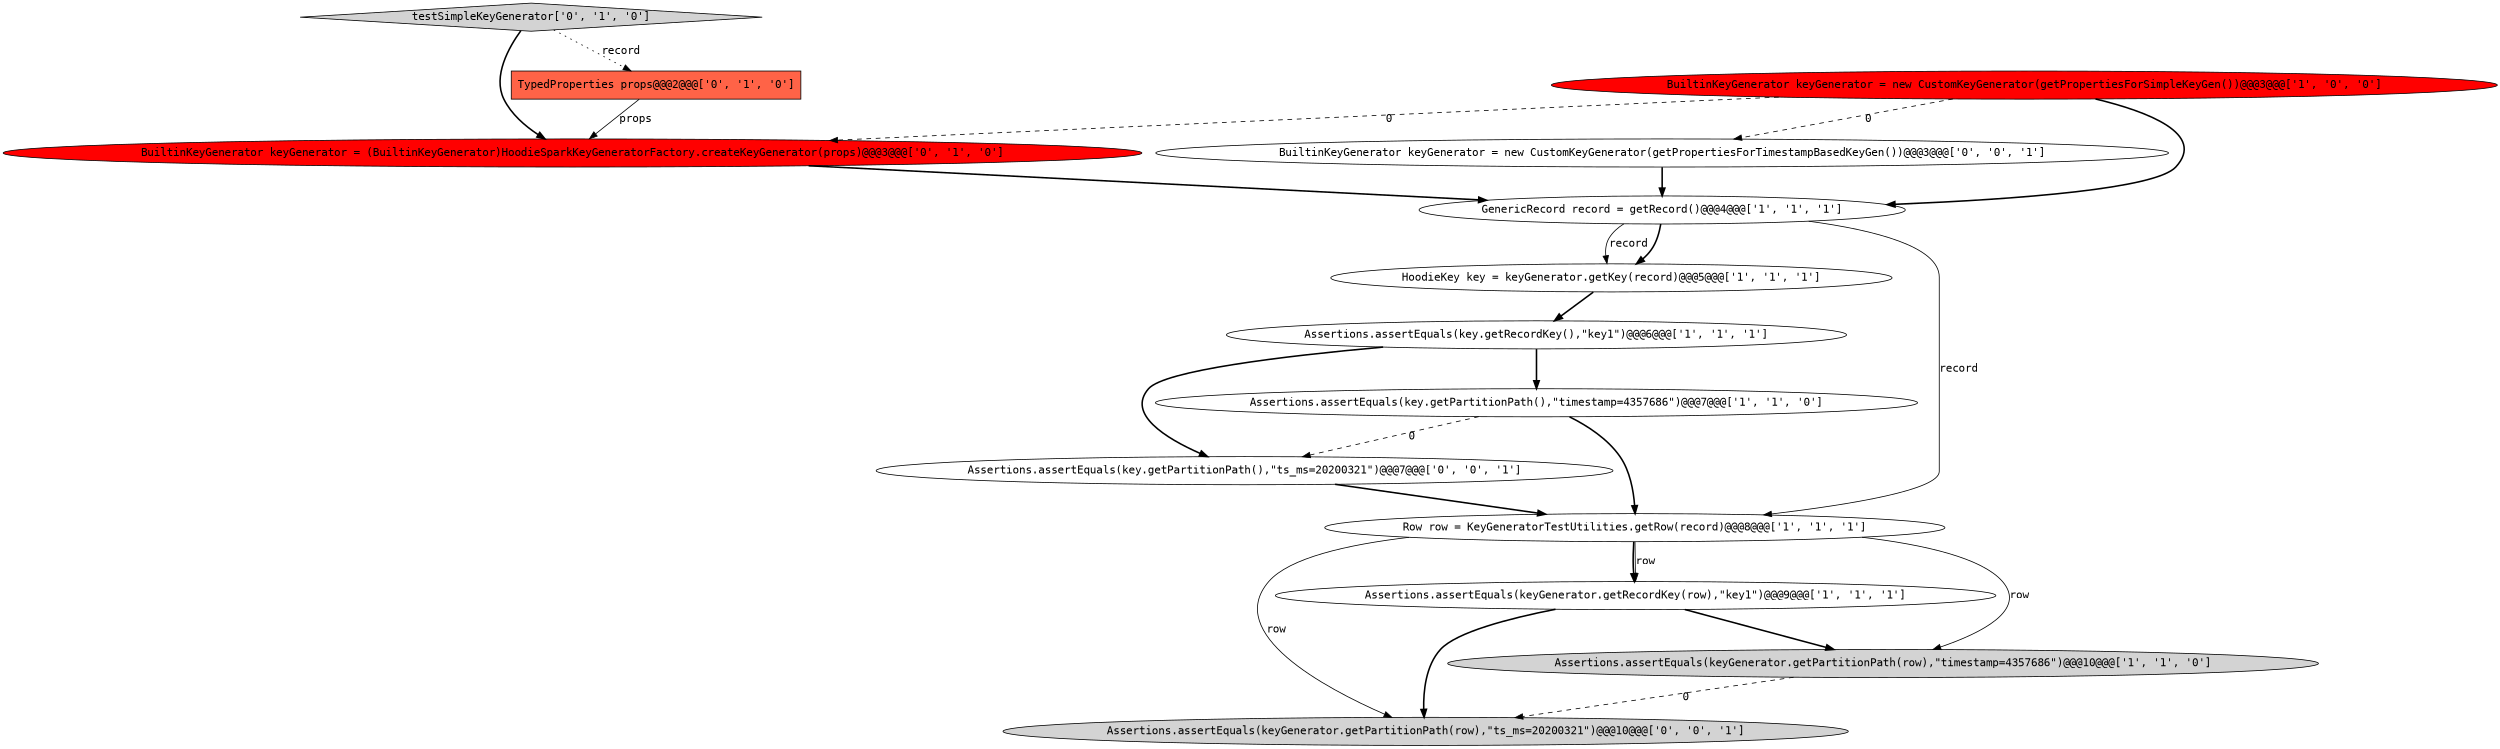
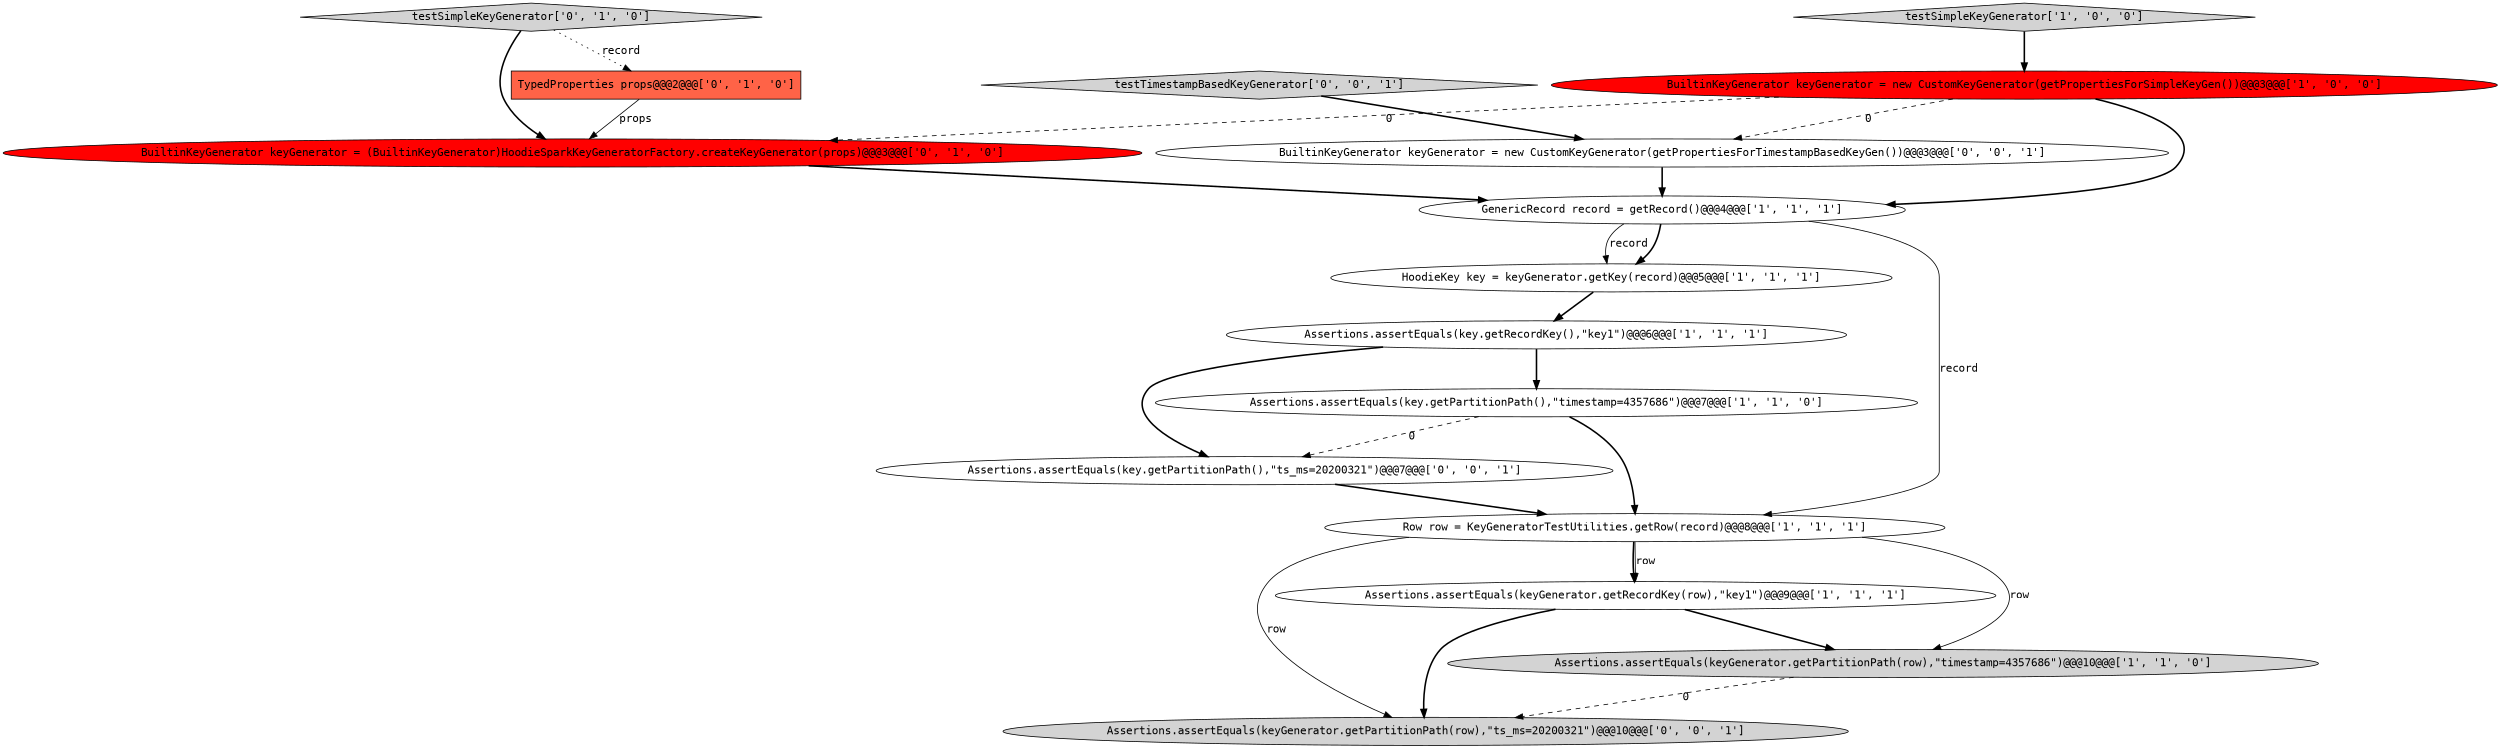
none -> (2024, 17)
none -> (1259, 85)
